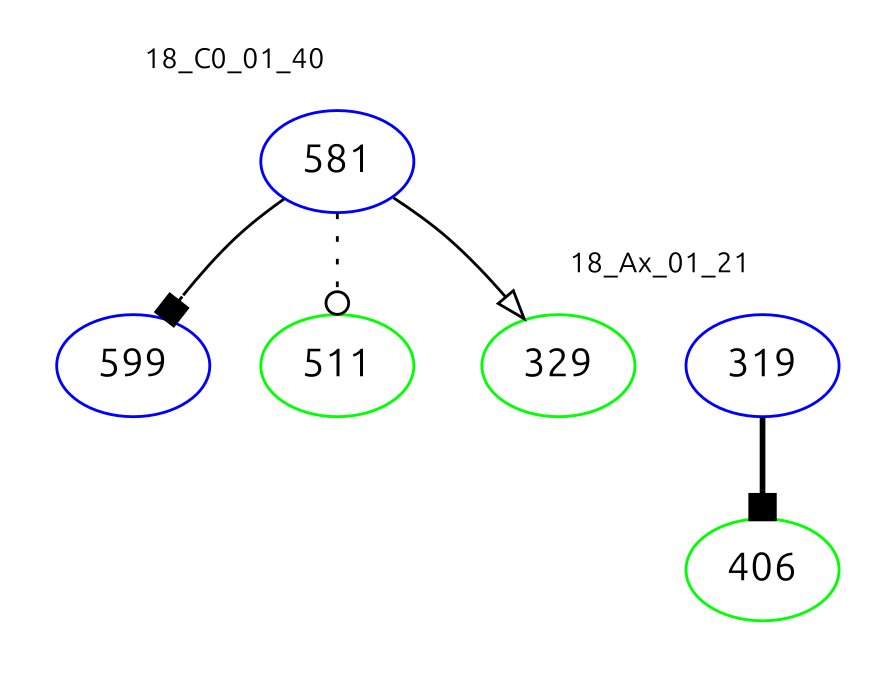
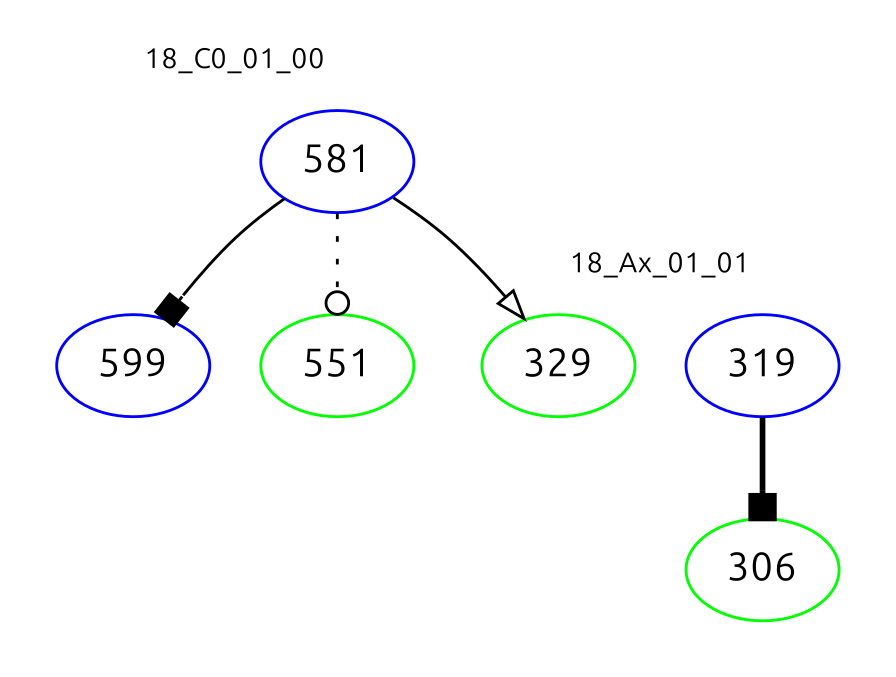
(235, 61) -> (235, 61)
(660, 265) -> (660, 265)
(337, 366) -> (337, 366)
(763, 570) -> (763, 570)
